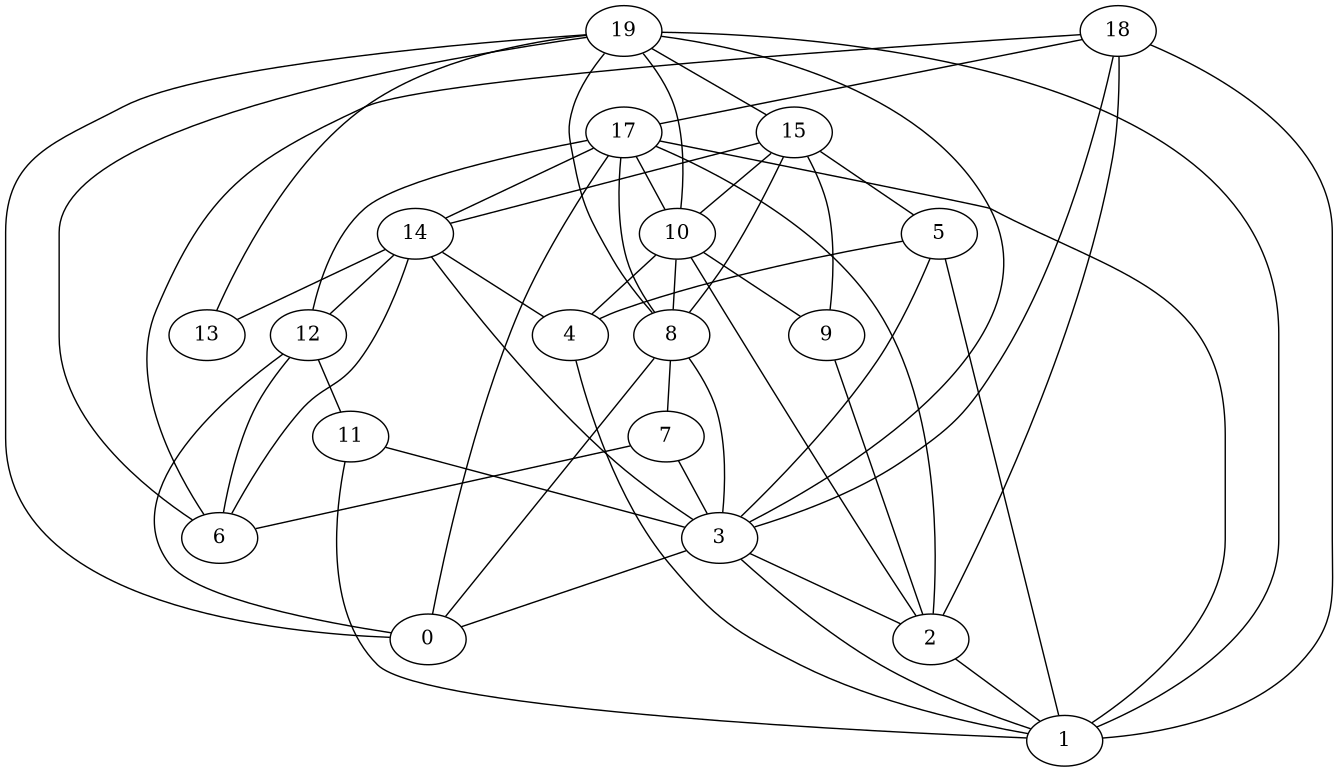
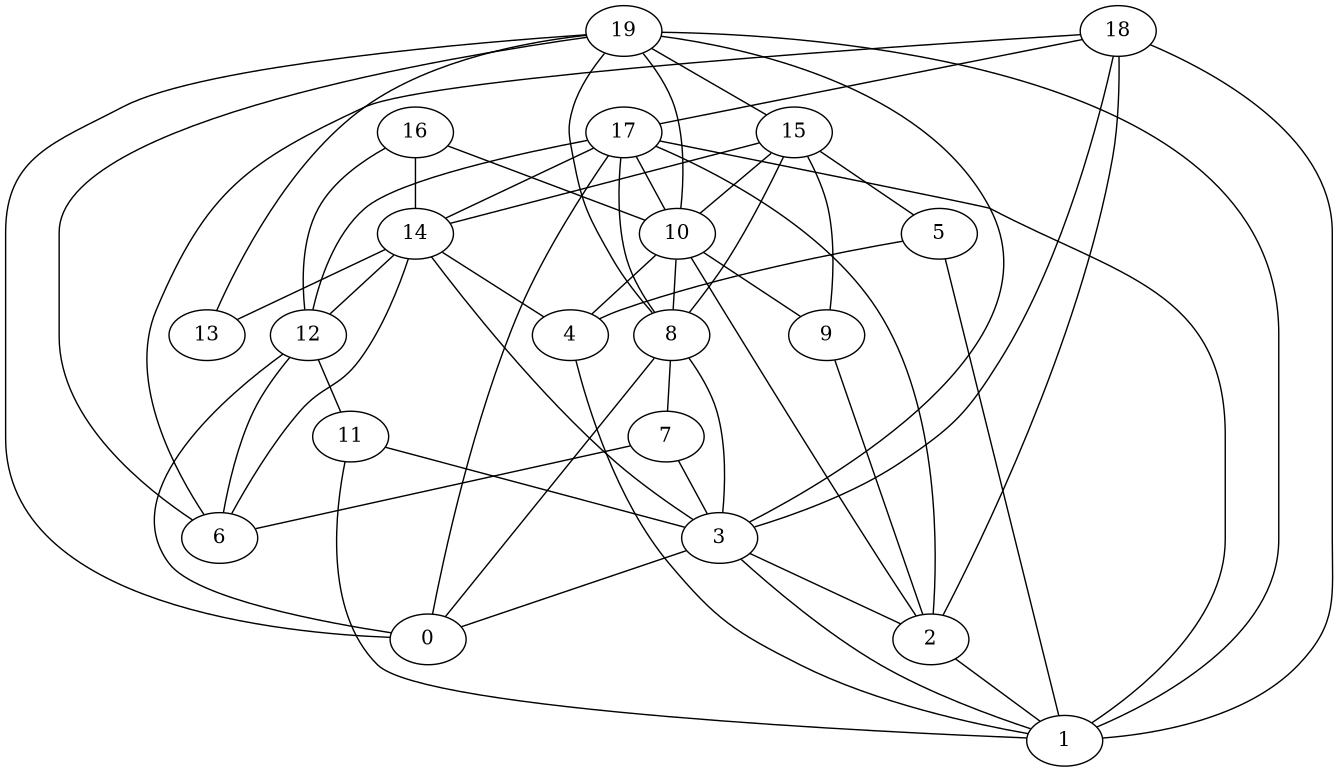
none -> (415, 132)
(855, 391) -> none
